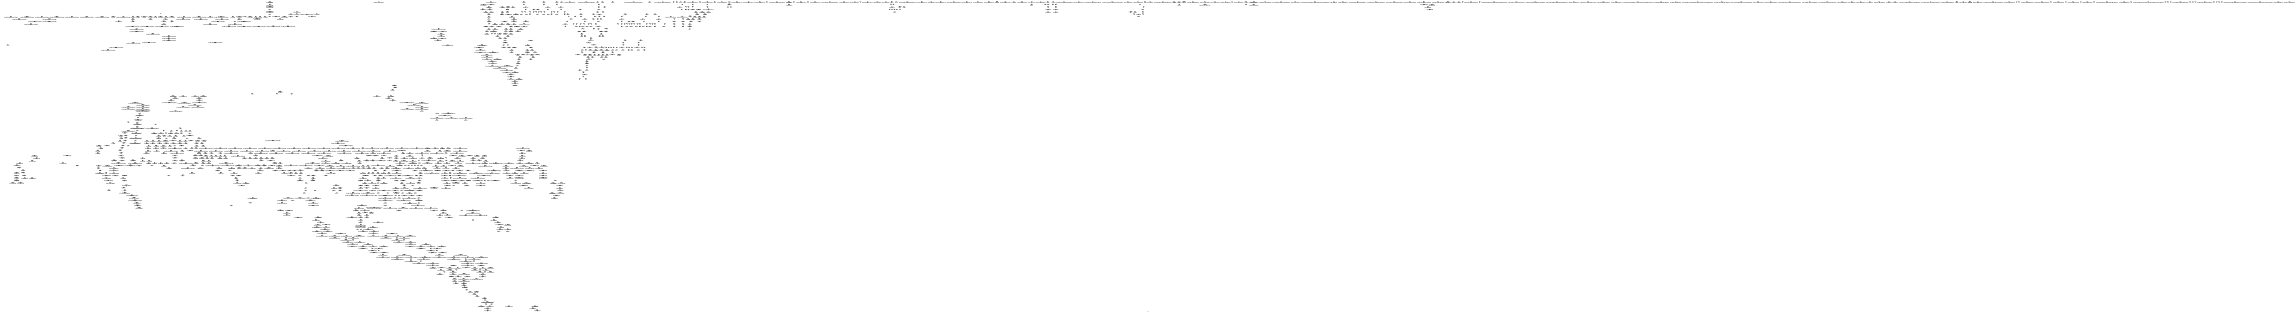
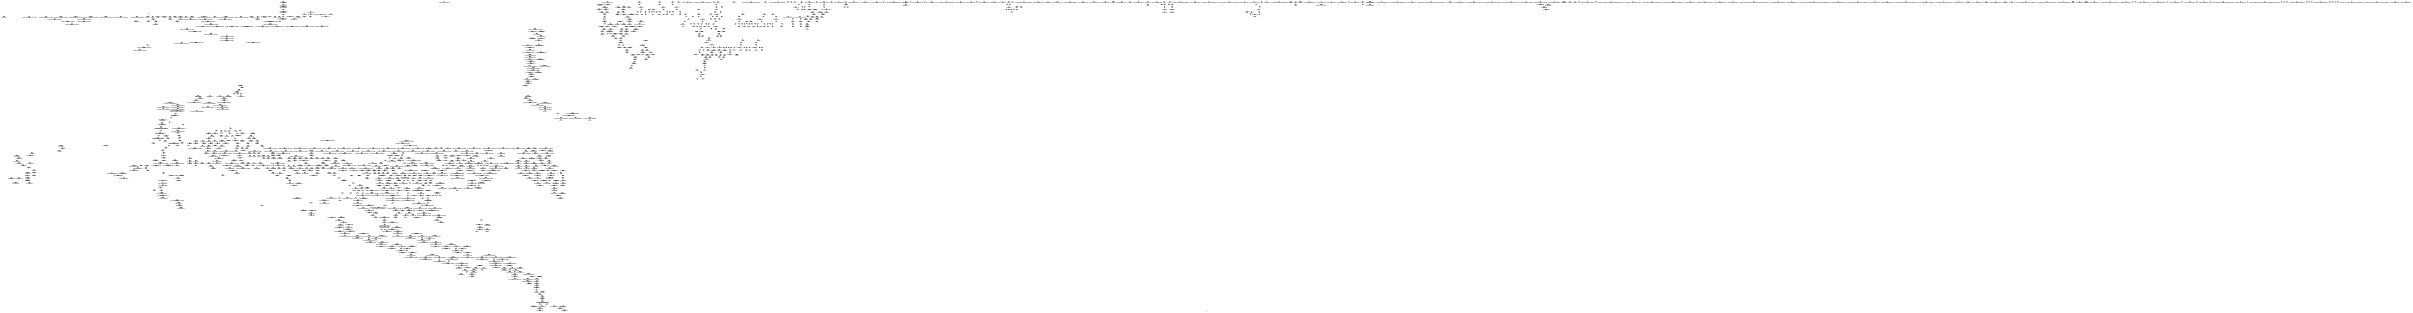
(203, 161) -> none
